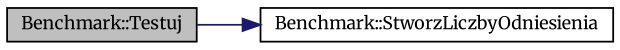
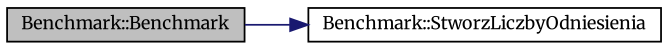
(102, 25) -> (126, 25)
